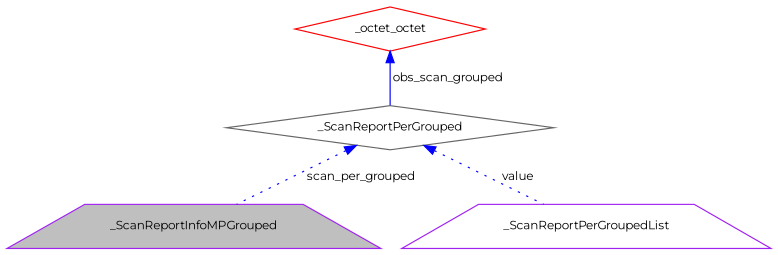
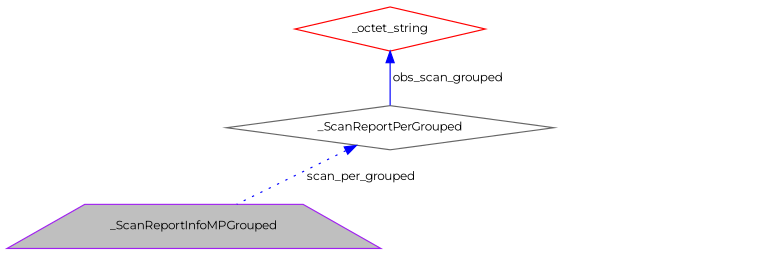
(390, 29) -> (390, 29)
(586, 226) -> none
